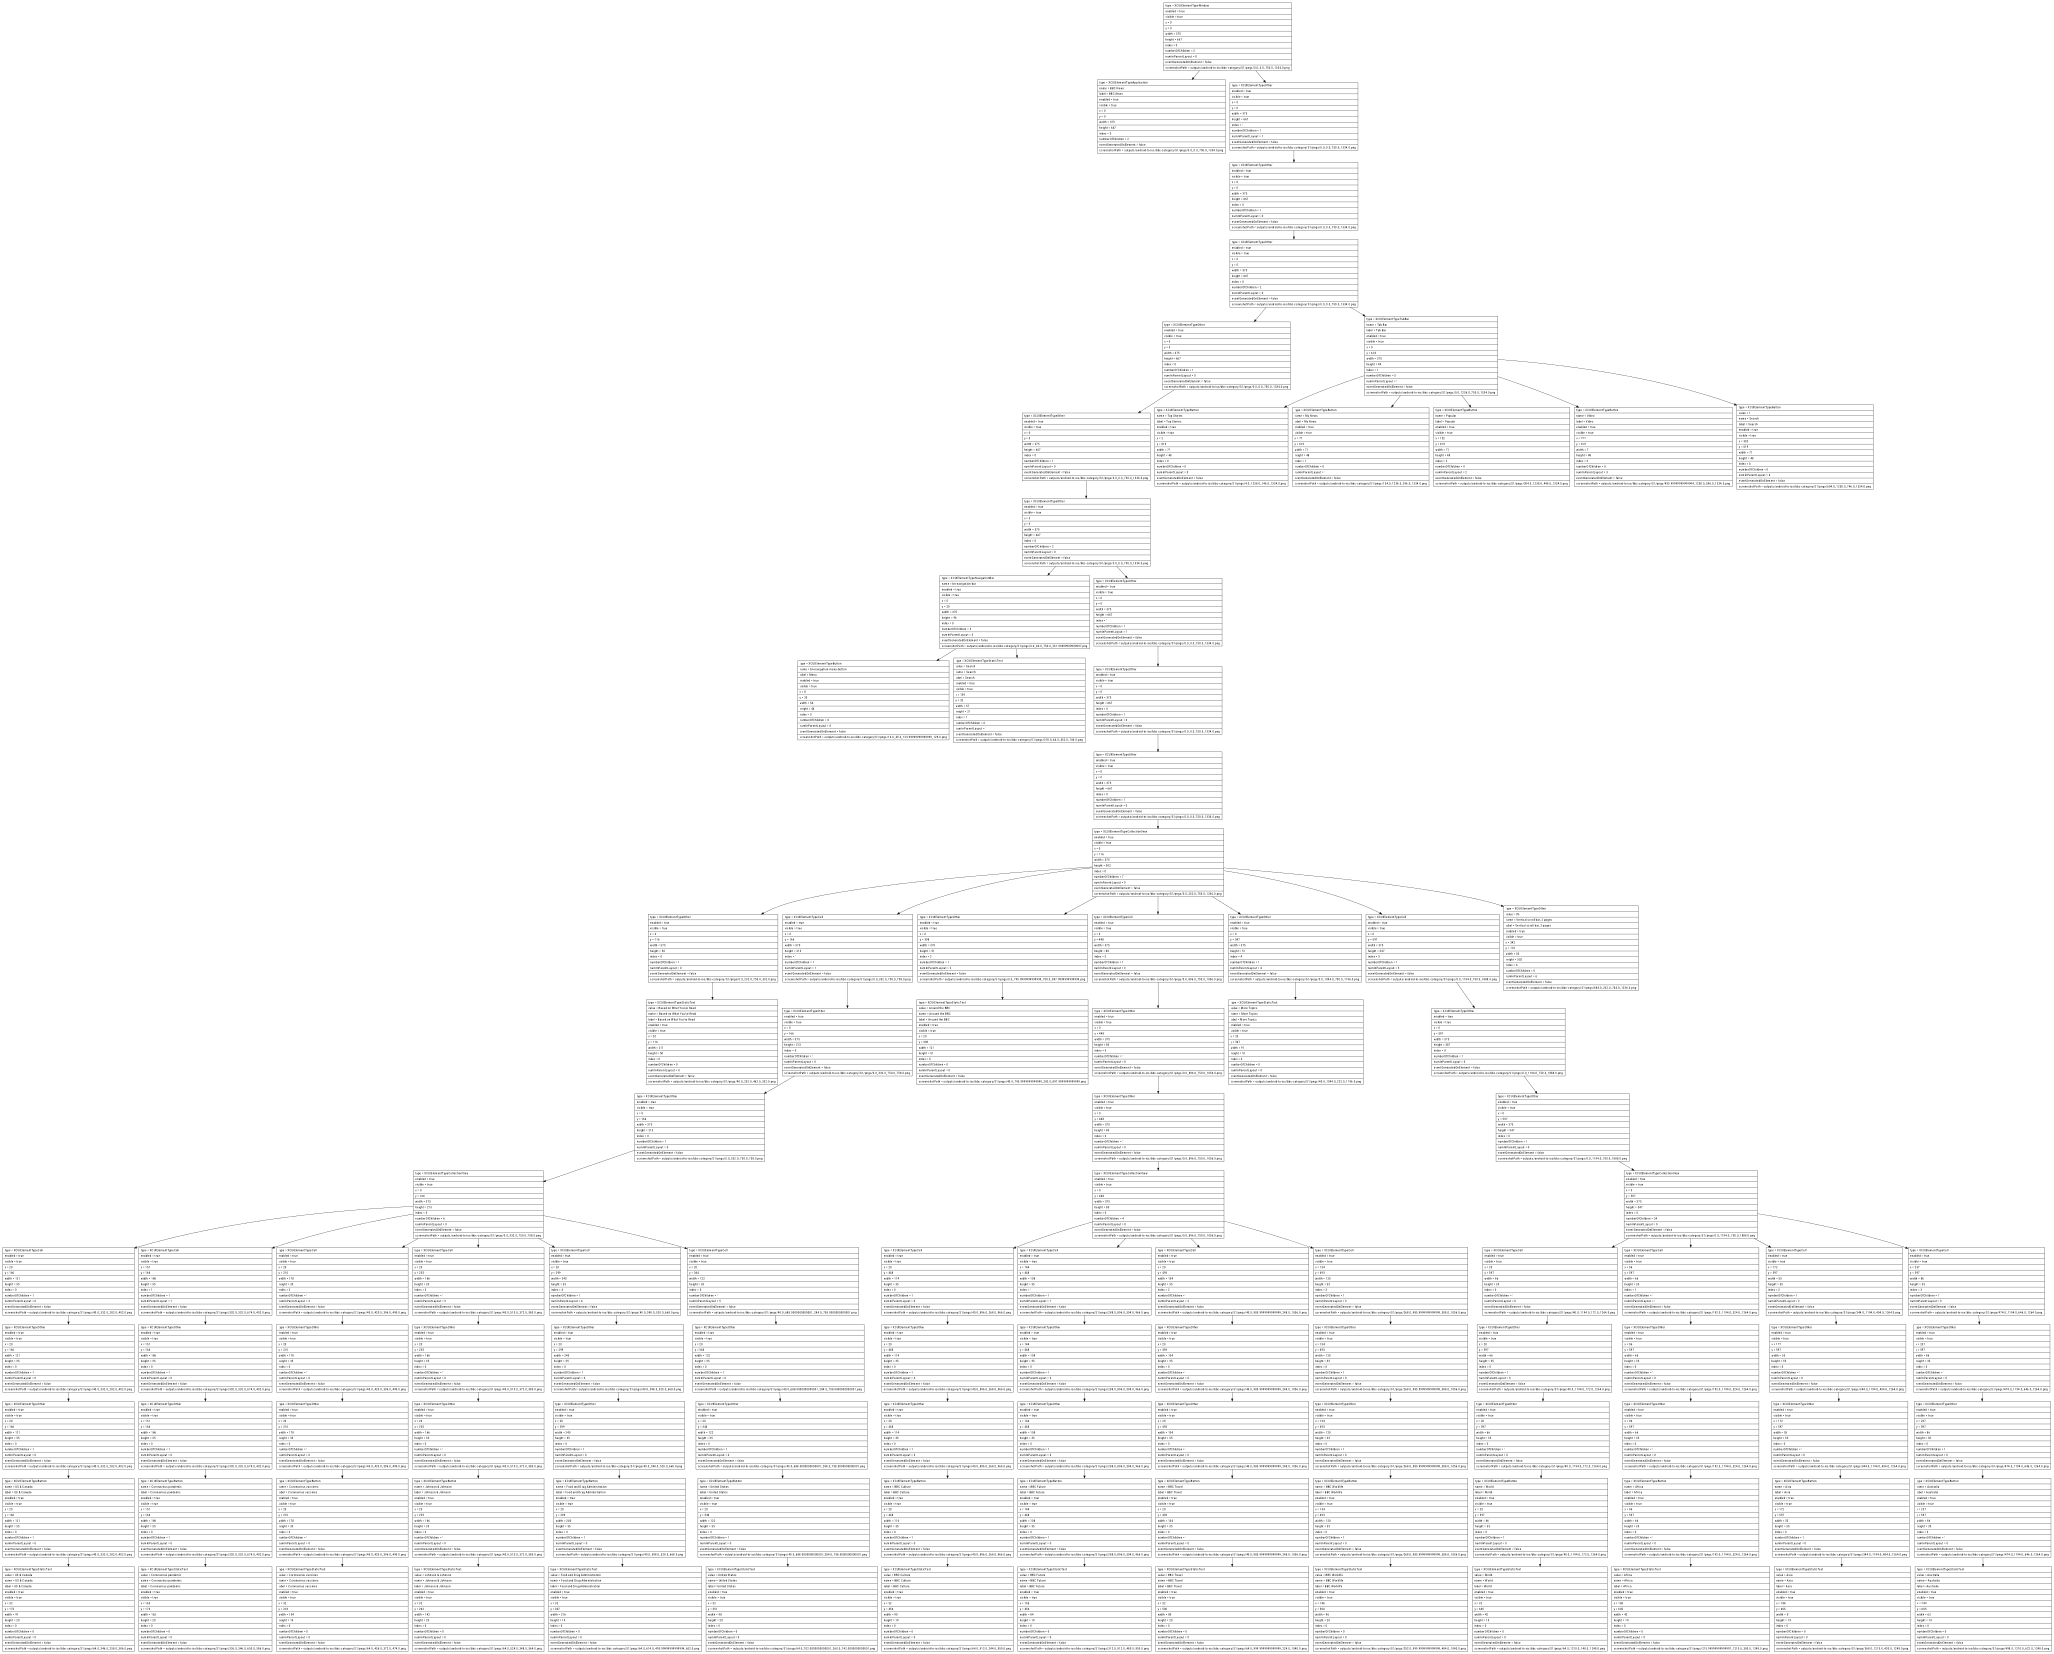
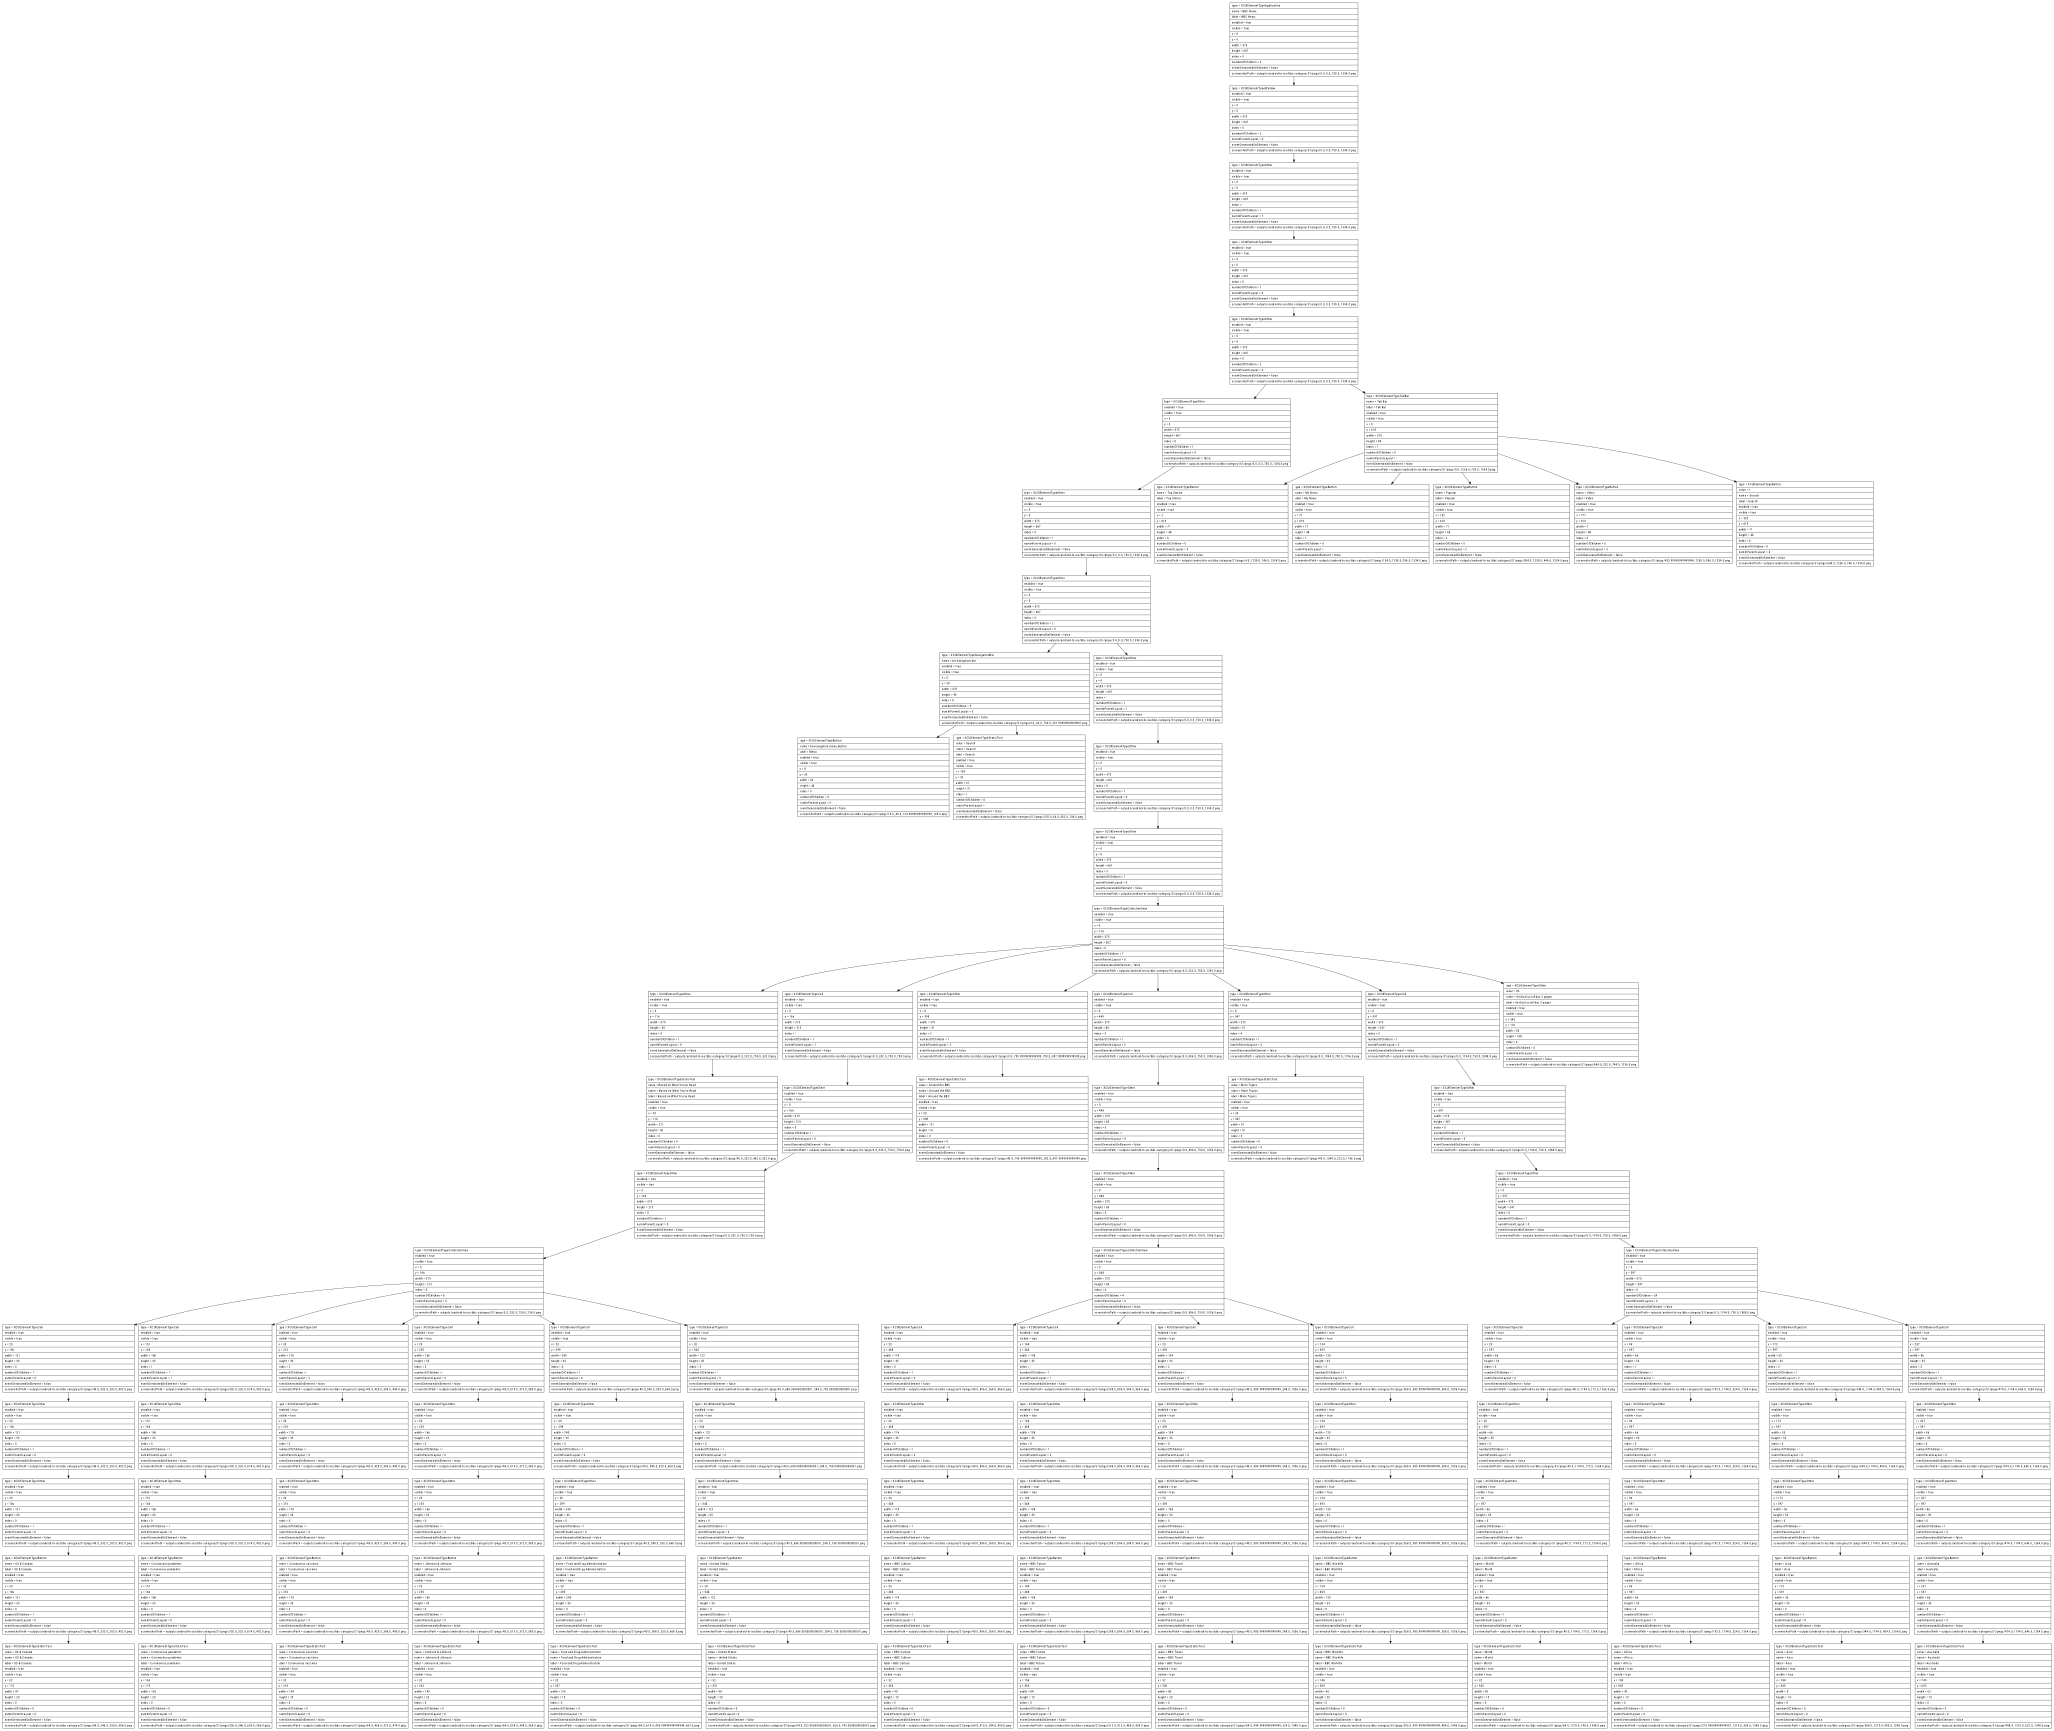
(1196, 74) -> (1294, 80)
